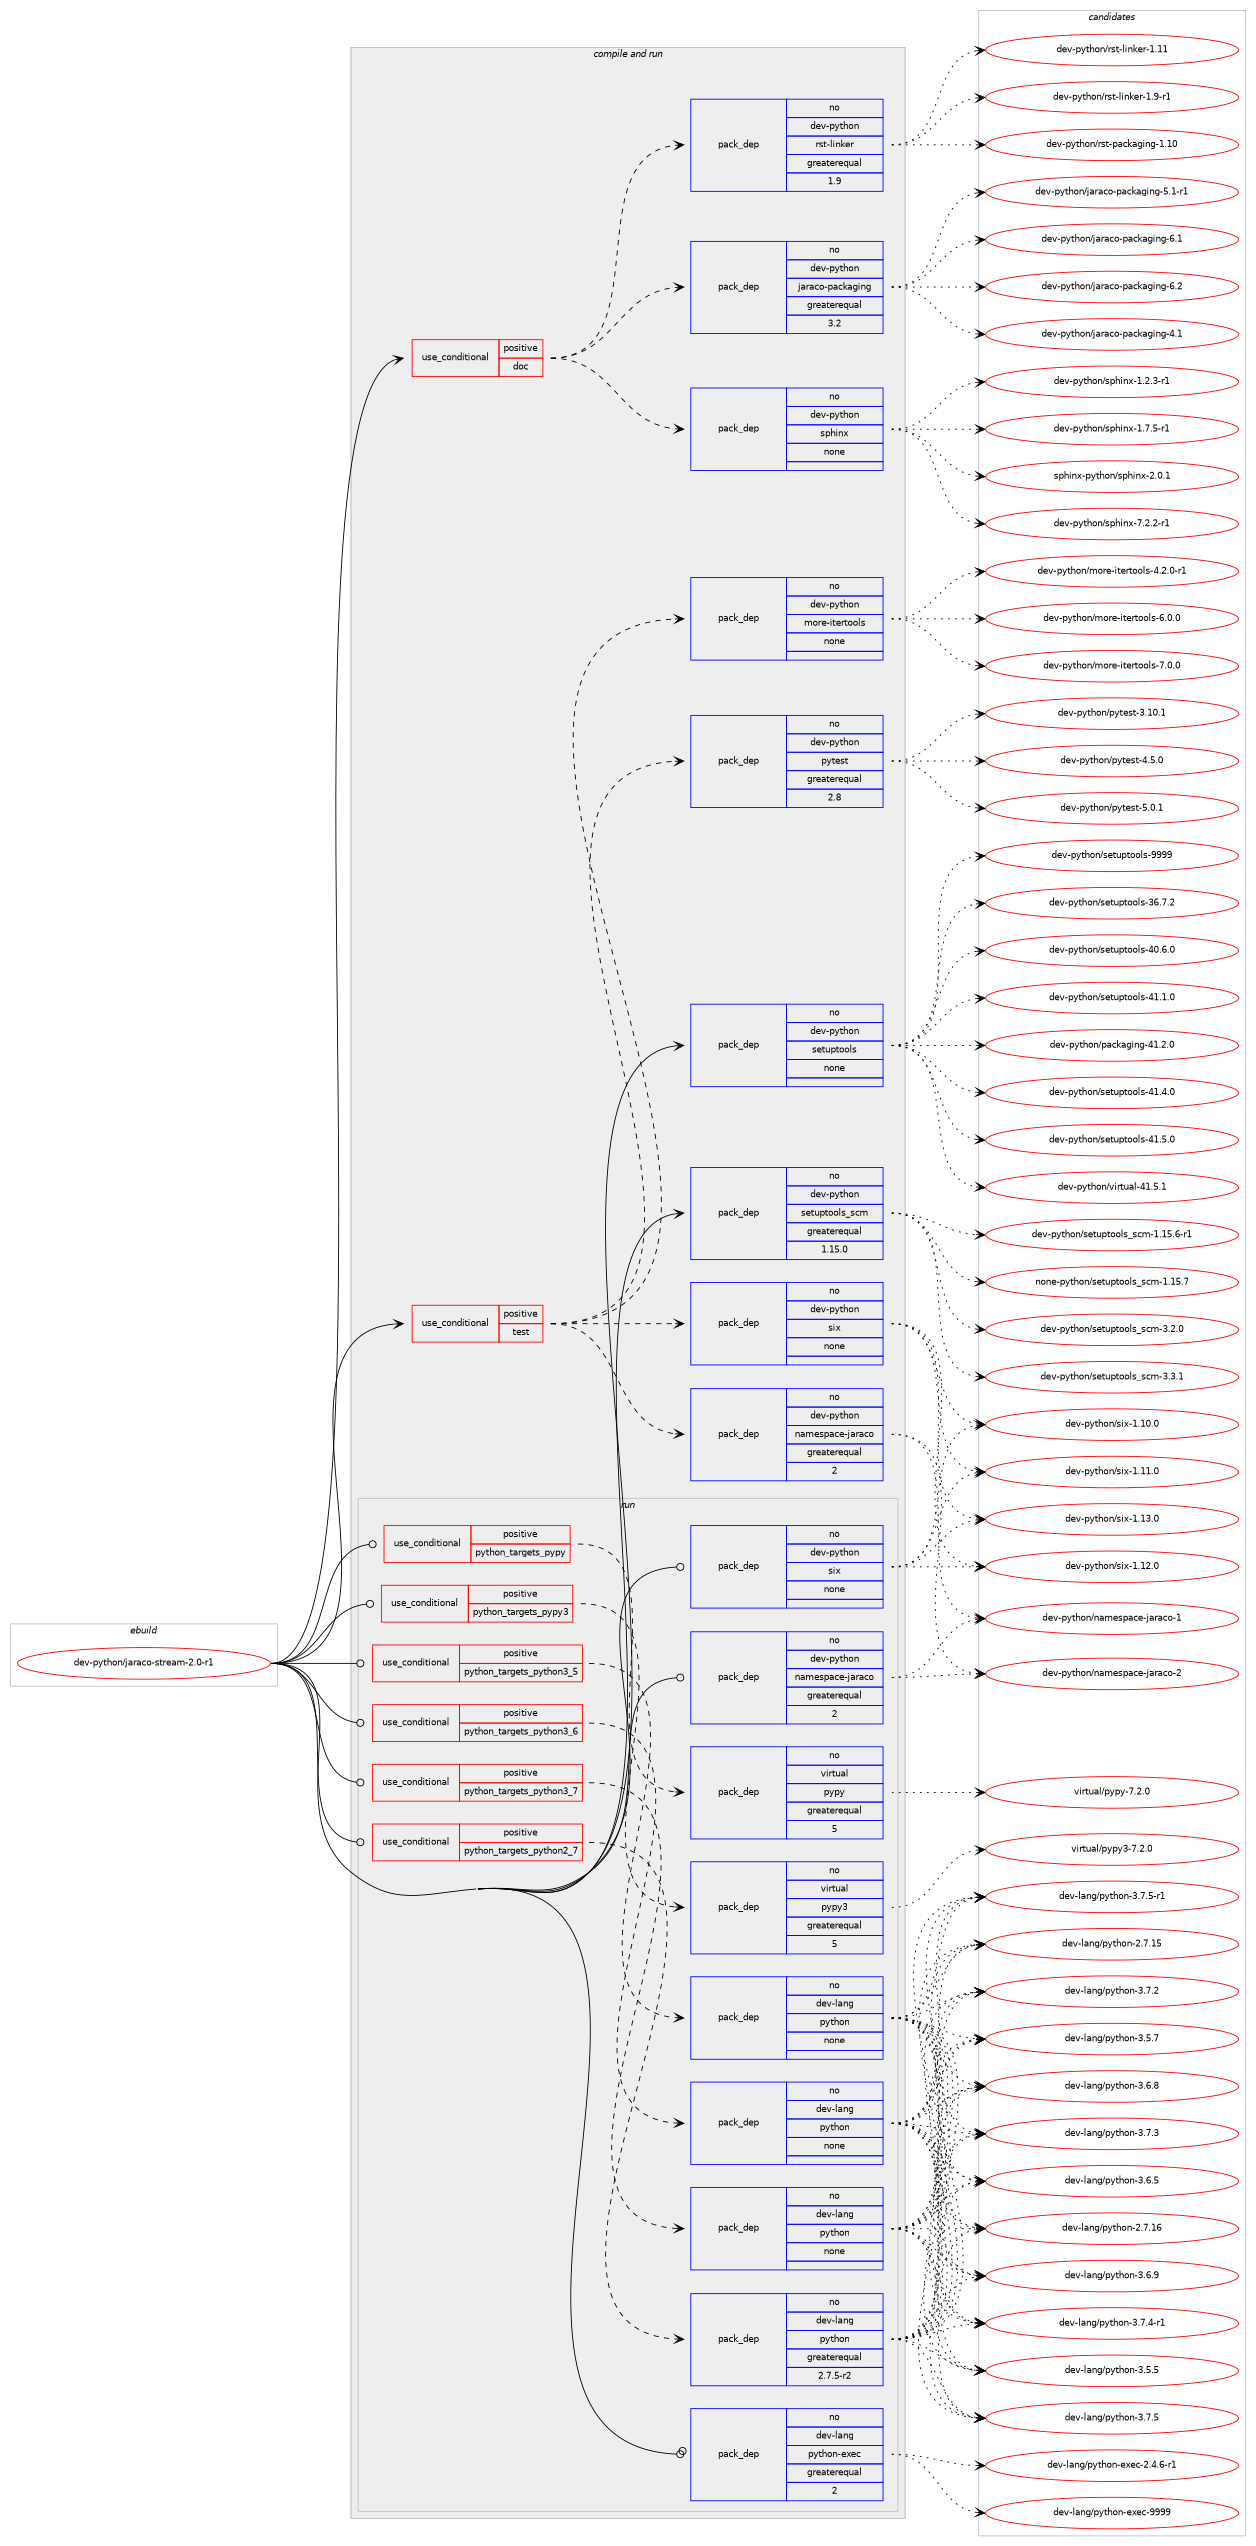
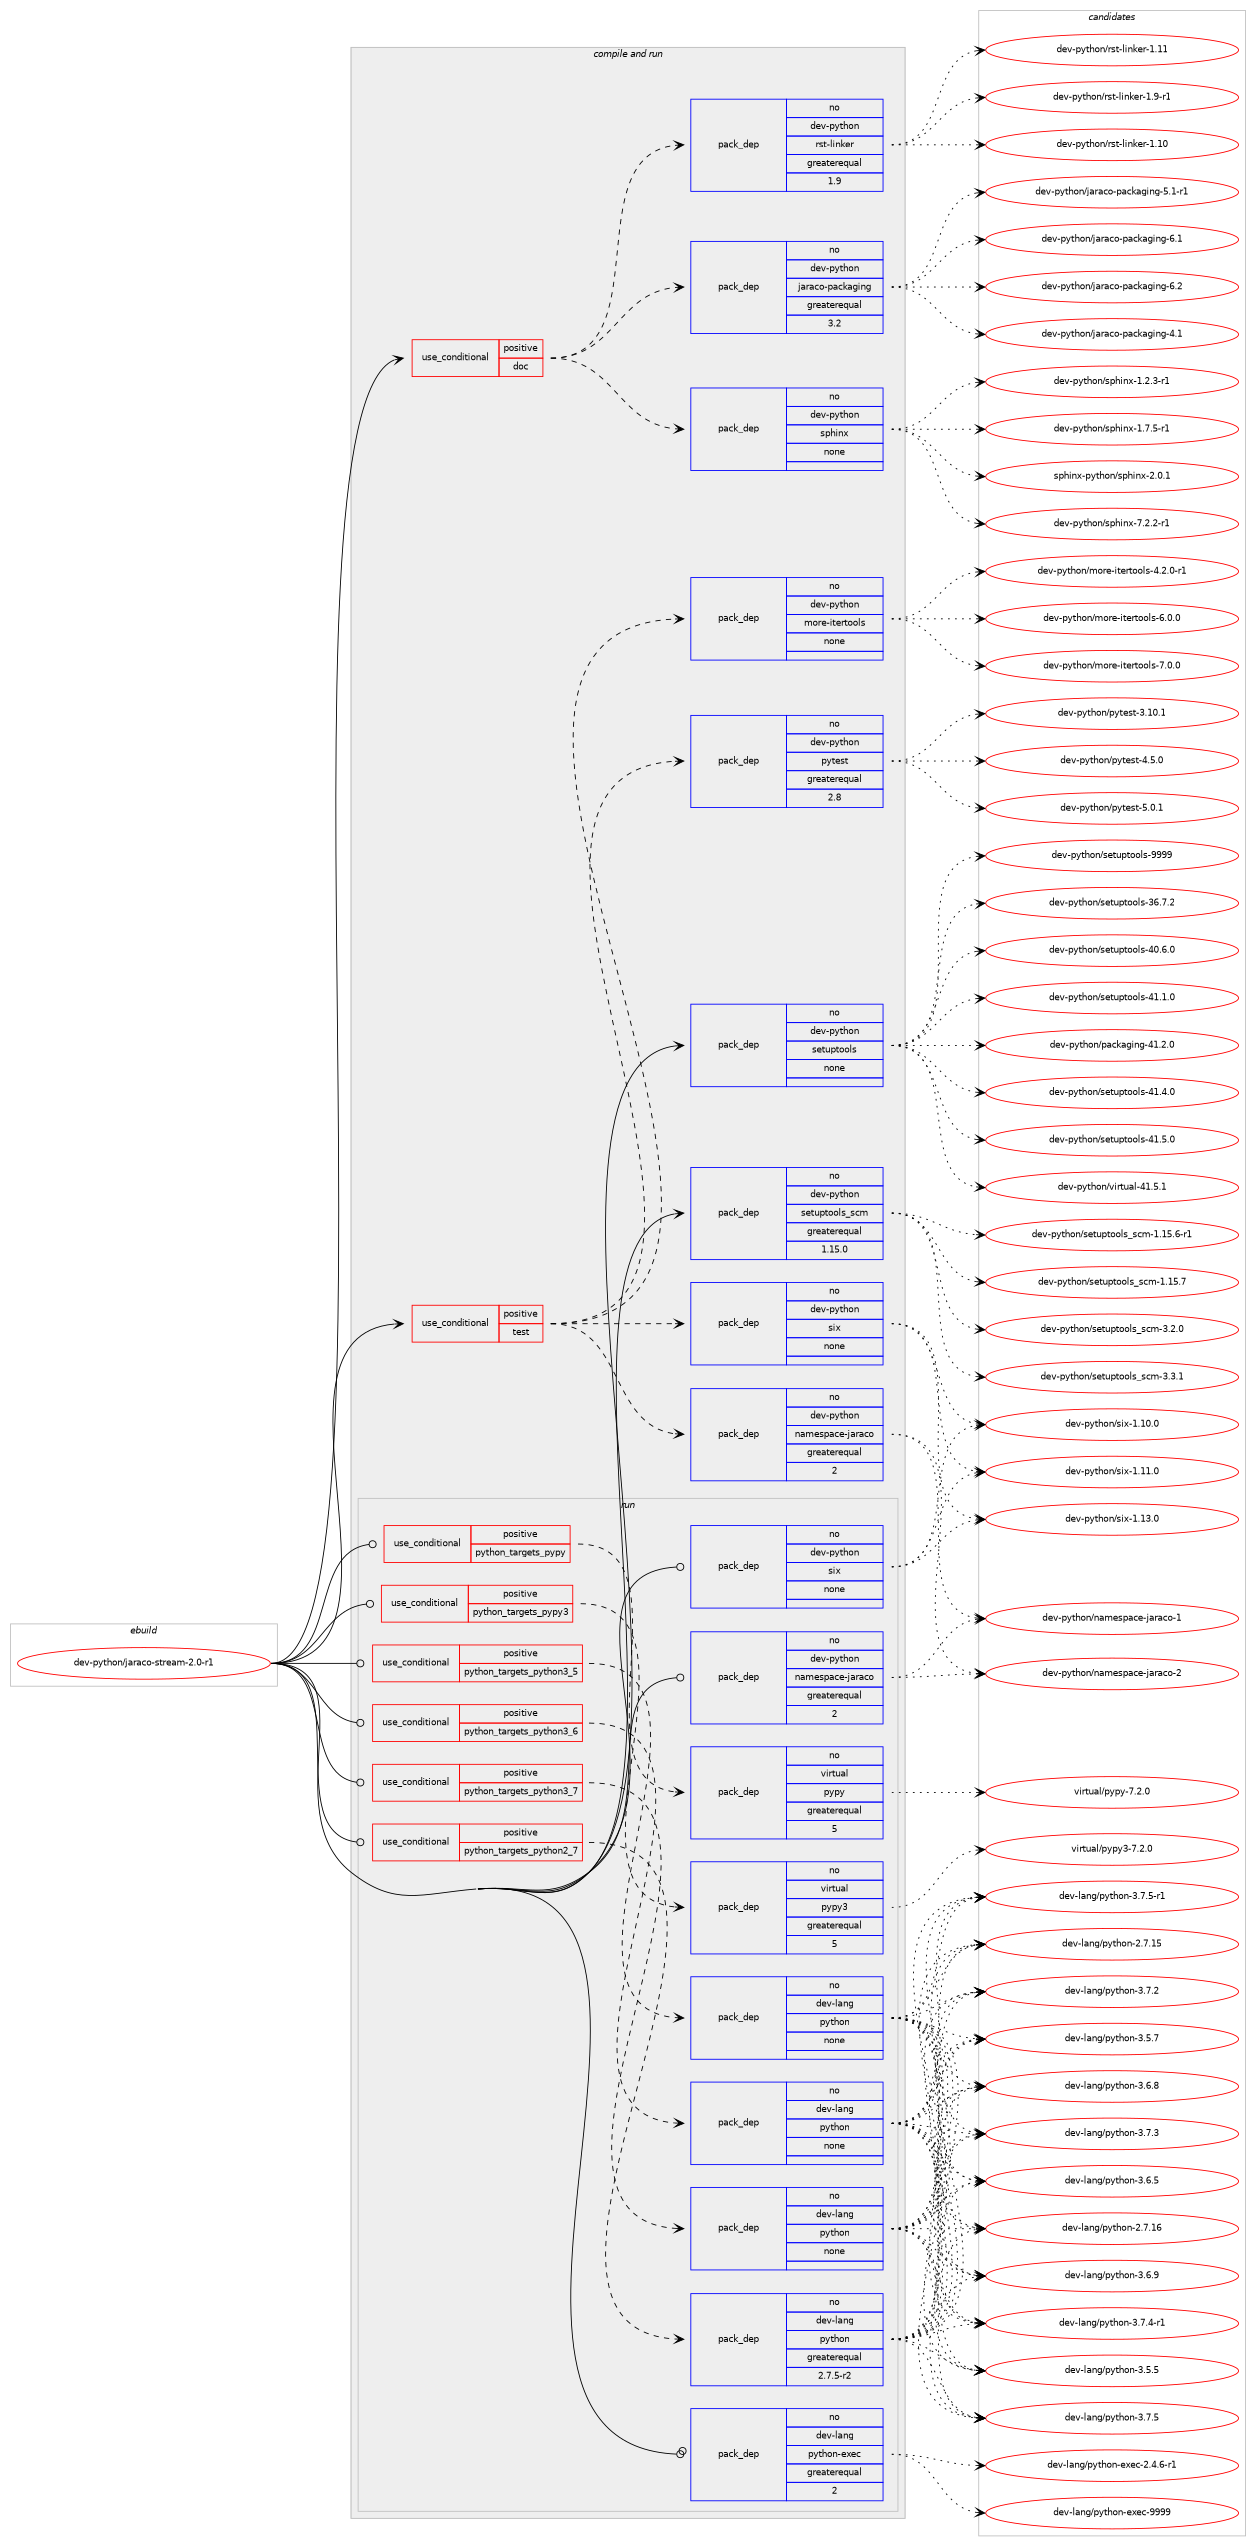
(1112, 145) -> (1112, 145)
(1112, 1282) -> (1112, 1282)
(1112, 1567) -> none
